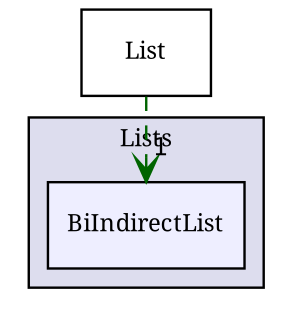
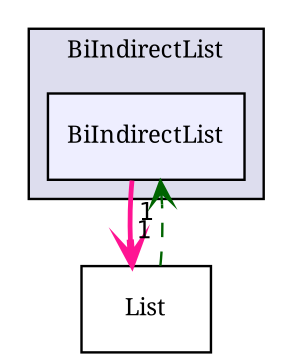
(146, 140) -> (146, 52)
none -> (130, 214)
